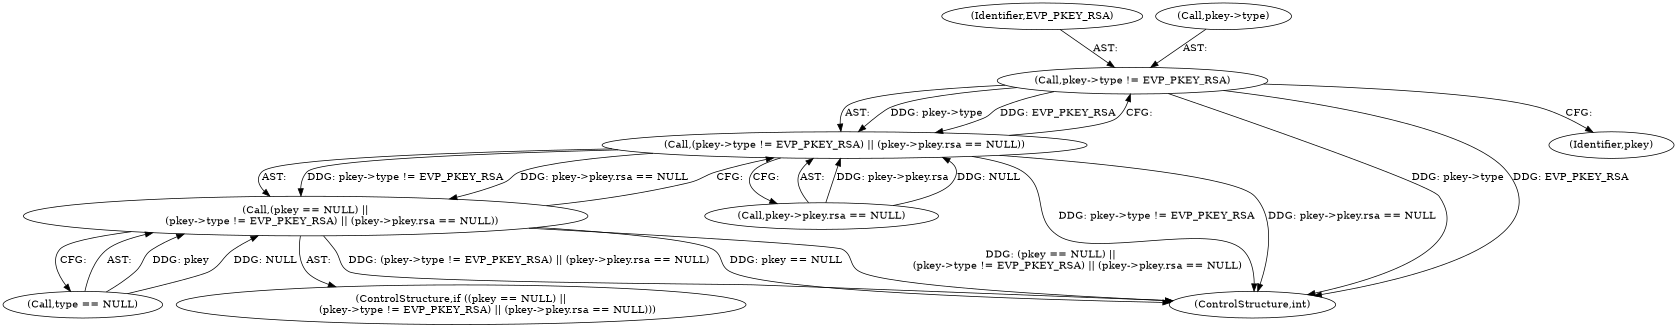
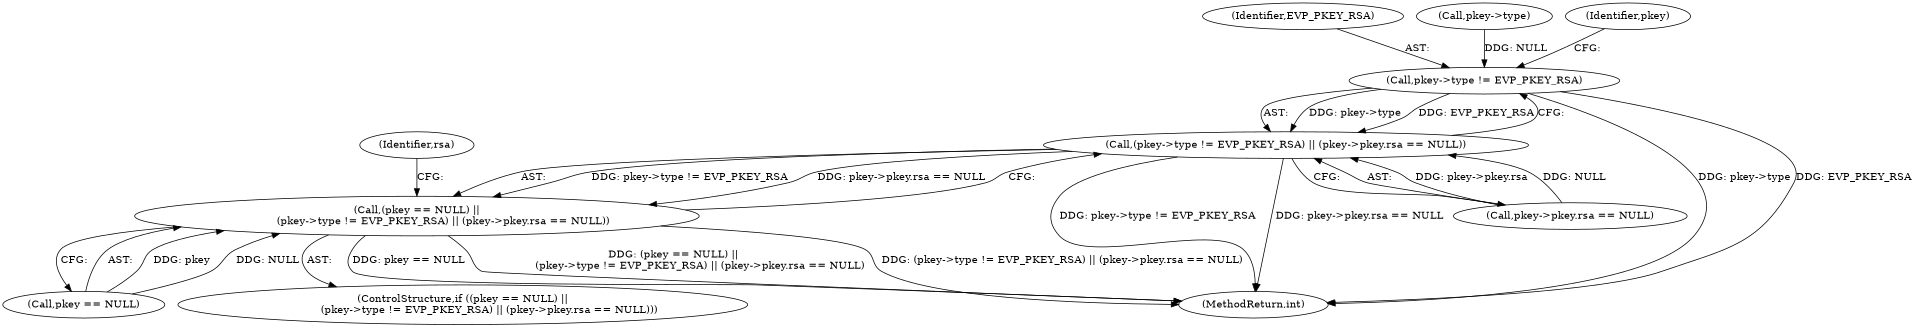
(1197, 48) -> (1516, 48)
(1428, 92) -> (1564, 48)
none -> (417, 145)
(83, 305) -> (84, 305)
(1252, 305) -> (1253, 305)
